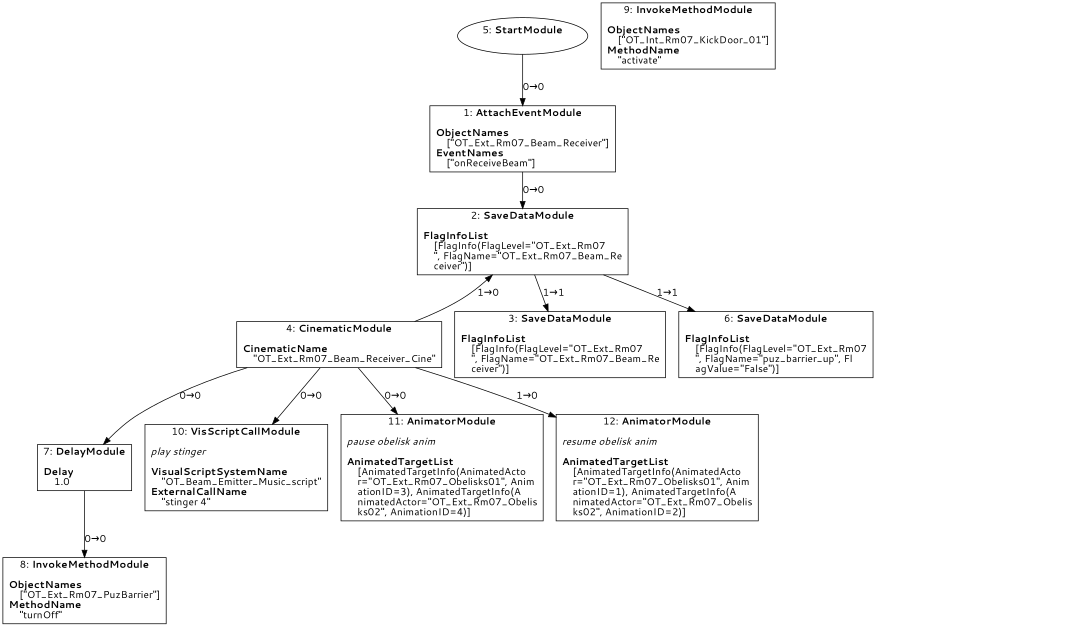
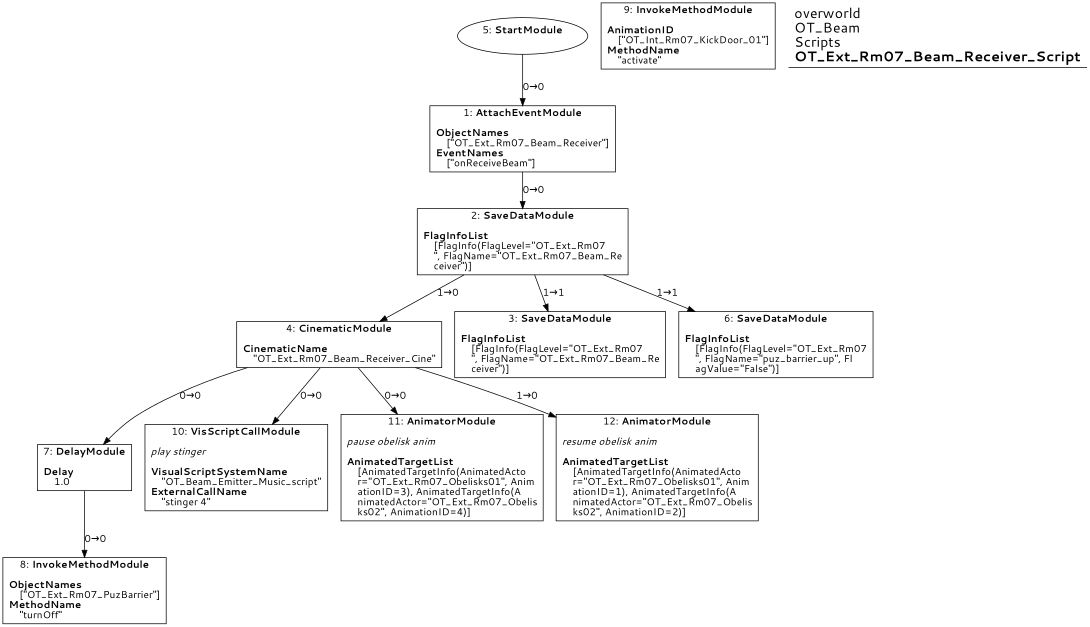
(644, 30) -> (641, 30)
none -> (938, 36)
(453, 304) -> (425, 296)
